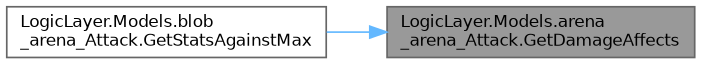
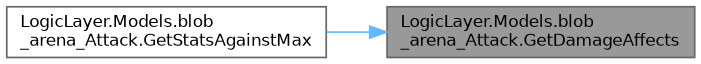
(541, 32) -> (541, 32)
